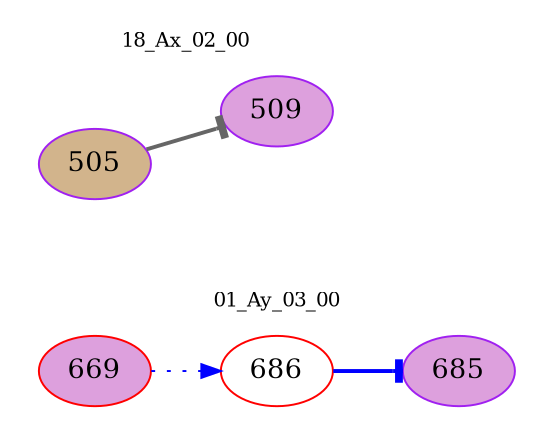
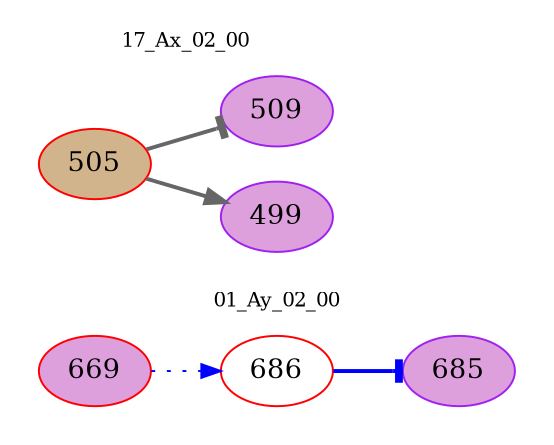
(186, 42) -> (186, 42)
(95, 164) -> (95, 164)
none -> (277, 217)
(277, 302) -> (277, 302)
